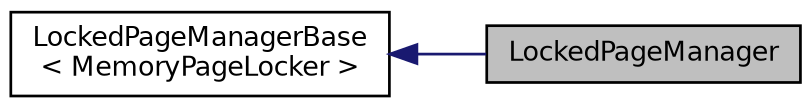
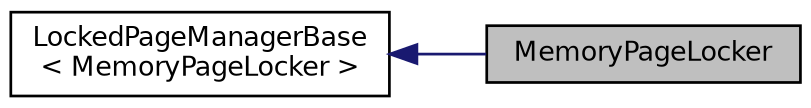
(644, 54) -> (644, 54)
